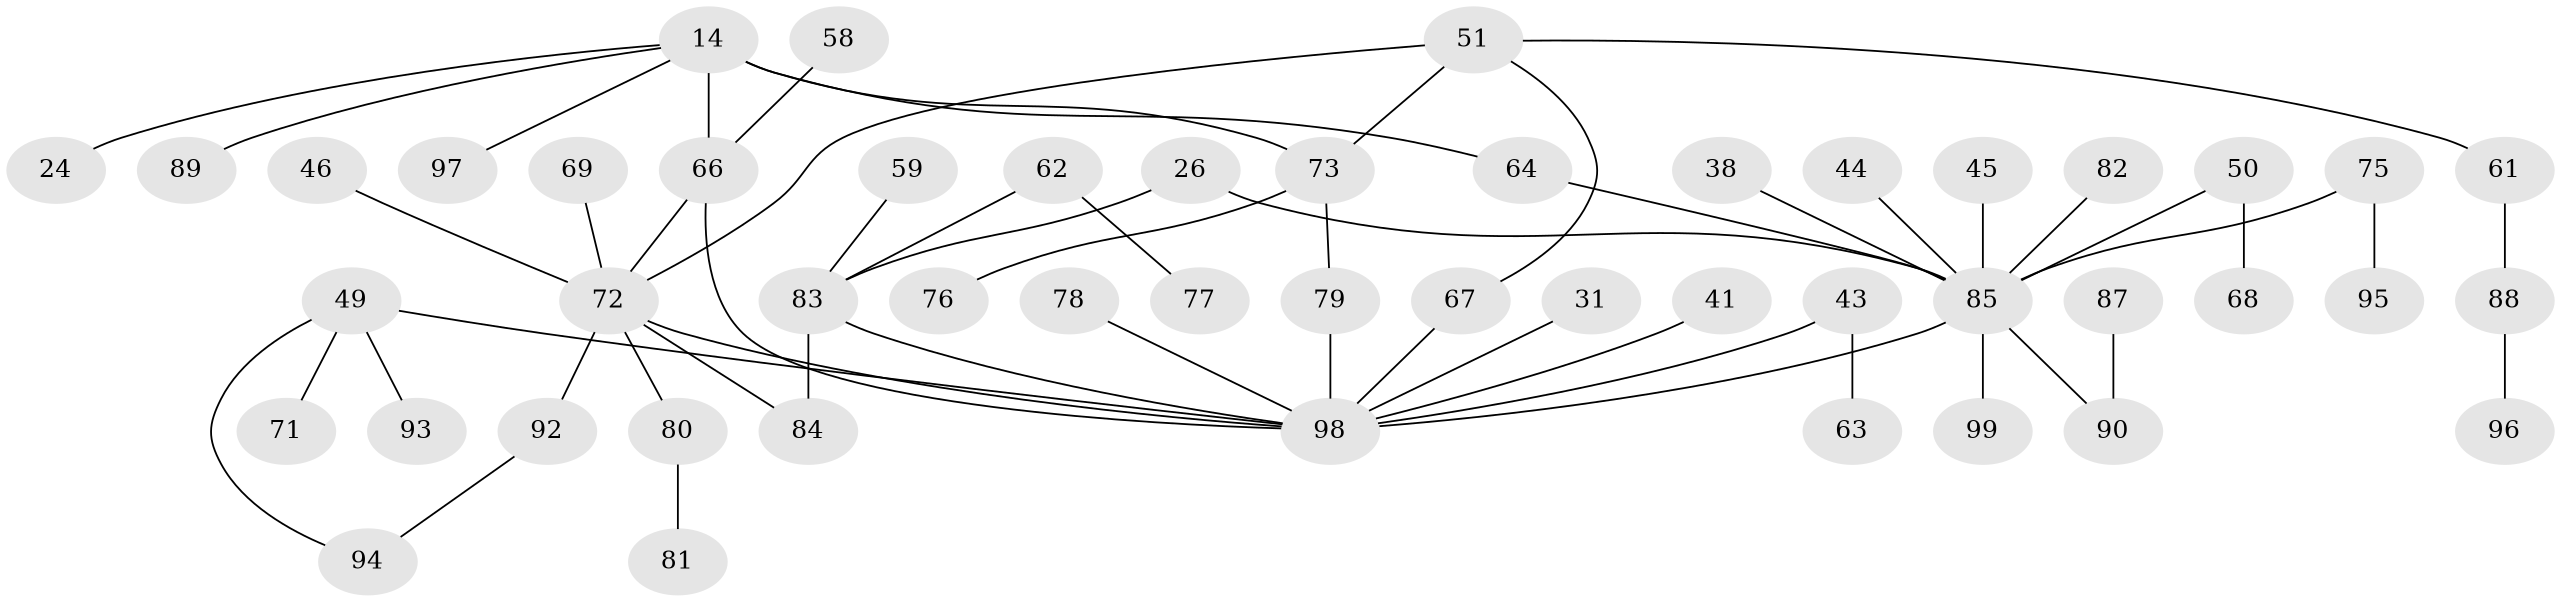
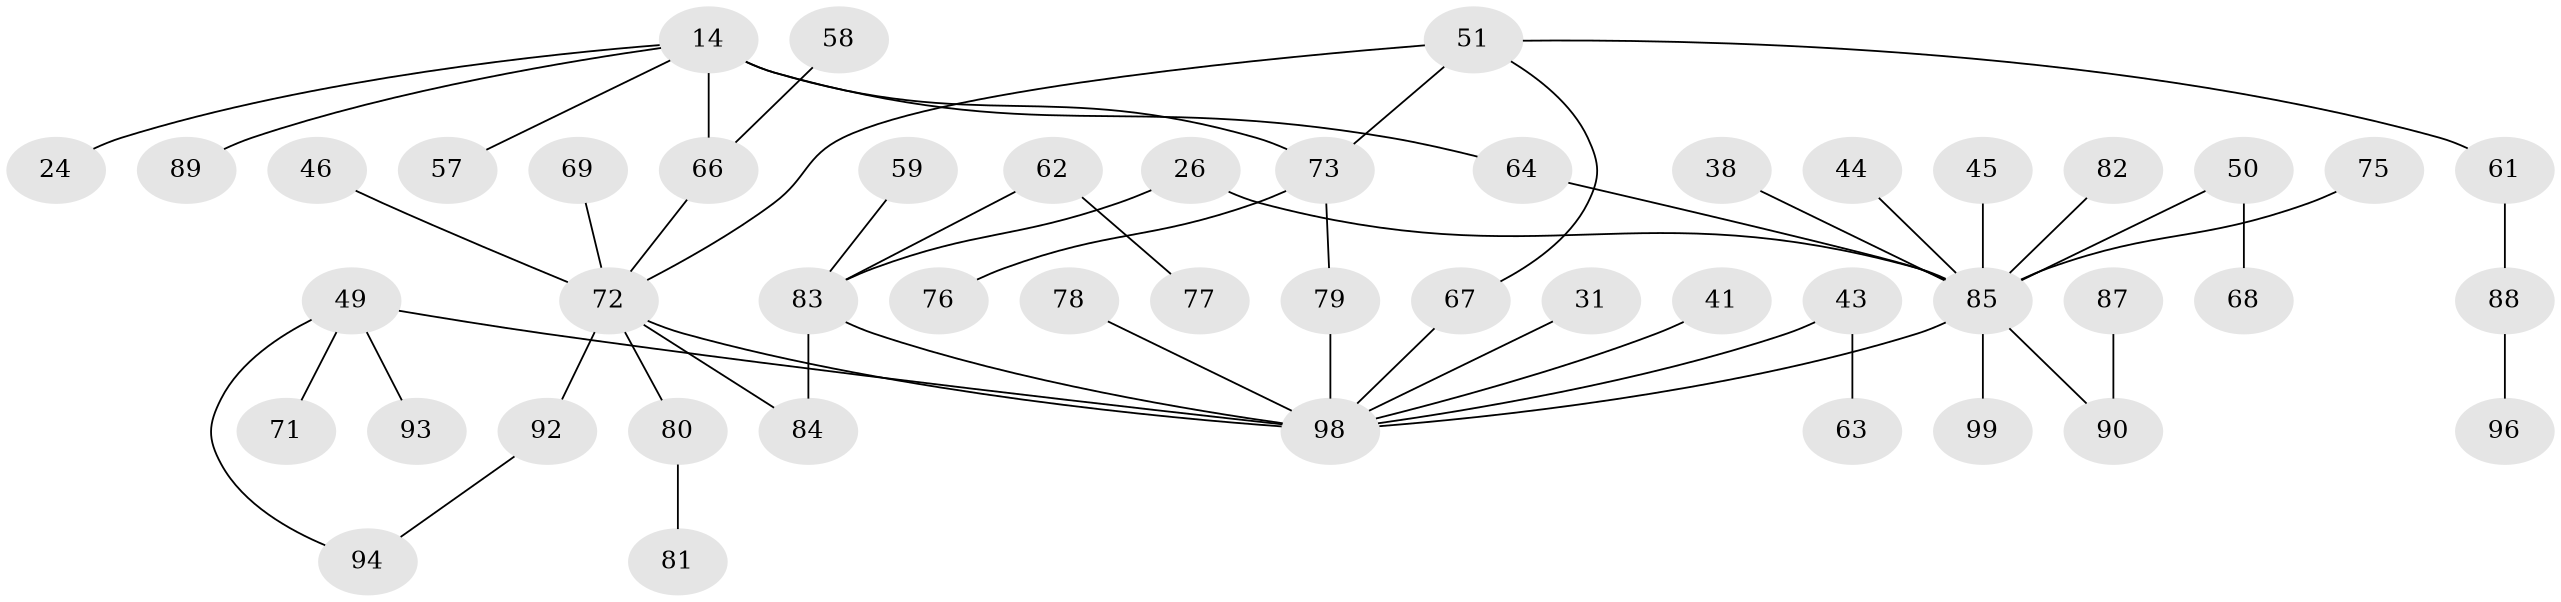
(448, 170) -> (448, 170)
(2374, 301) -> none
(937, 398) -> none
